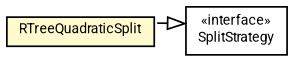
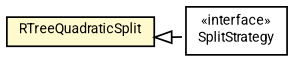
(161, 23) -> (178, 37)
